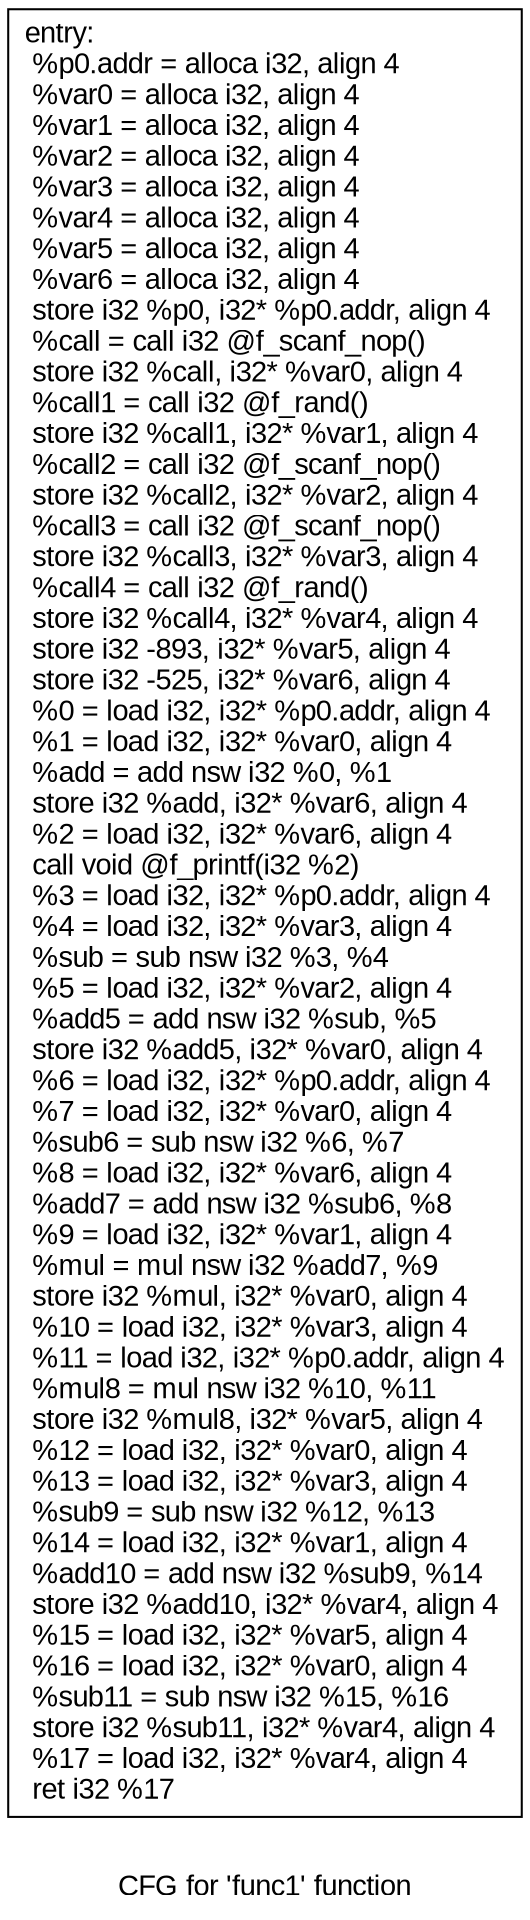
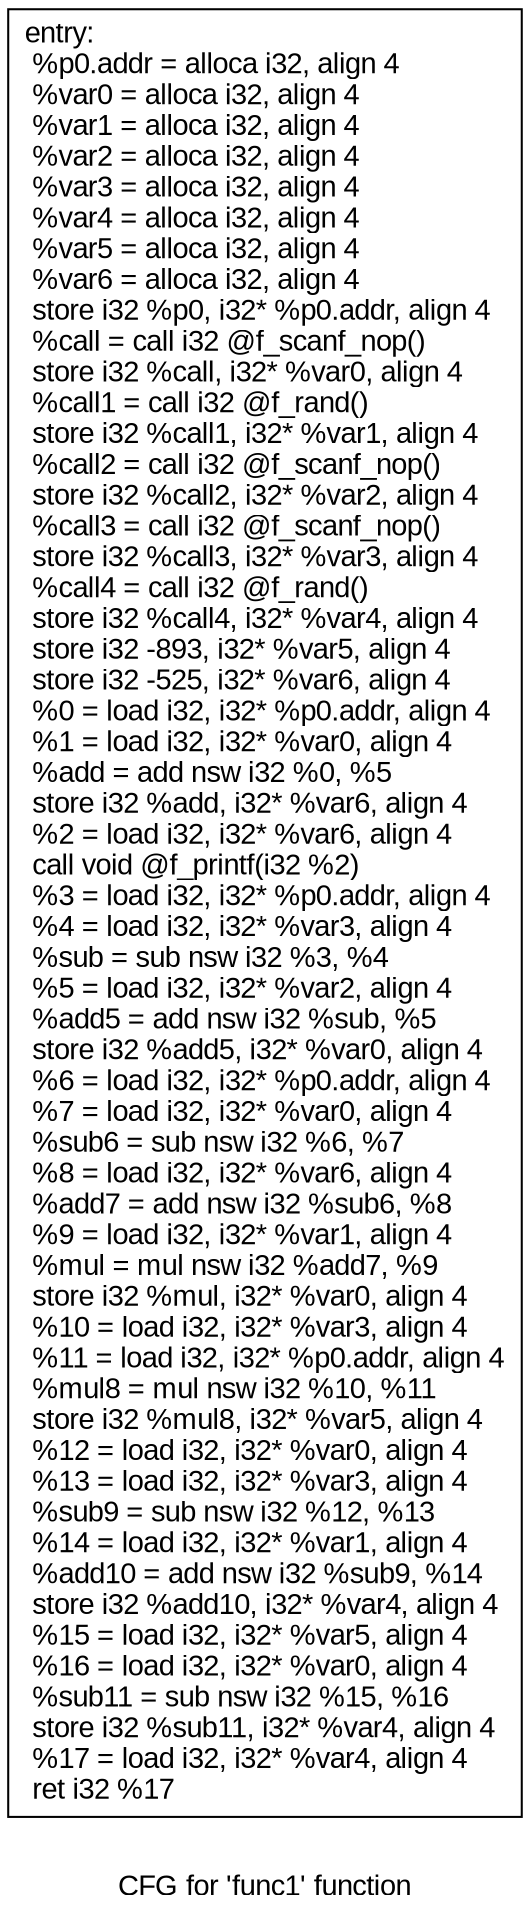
(208, 773) -> (208, 773)
